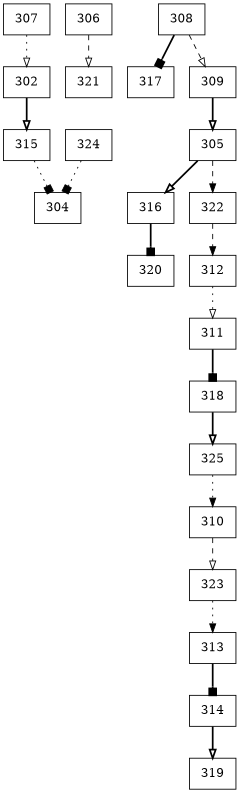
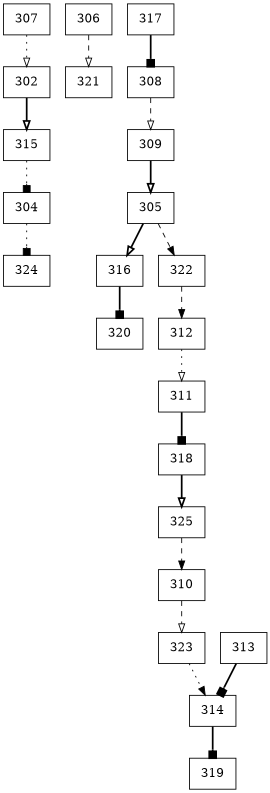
(168, 47) -> (151, 47)
(75, 173) -> (27, 235)
(213, 487) -> (182, 549)
(213, 612) -> (195, 676)
(213, 738) -> (213, 738)
